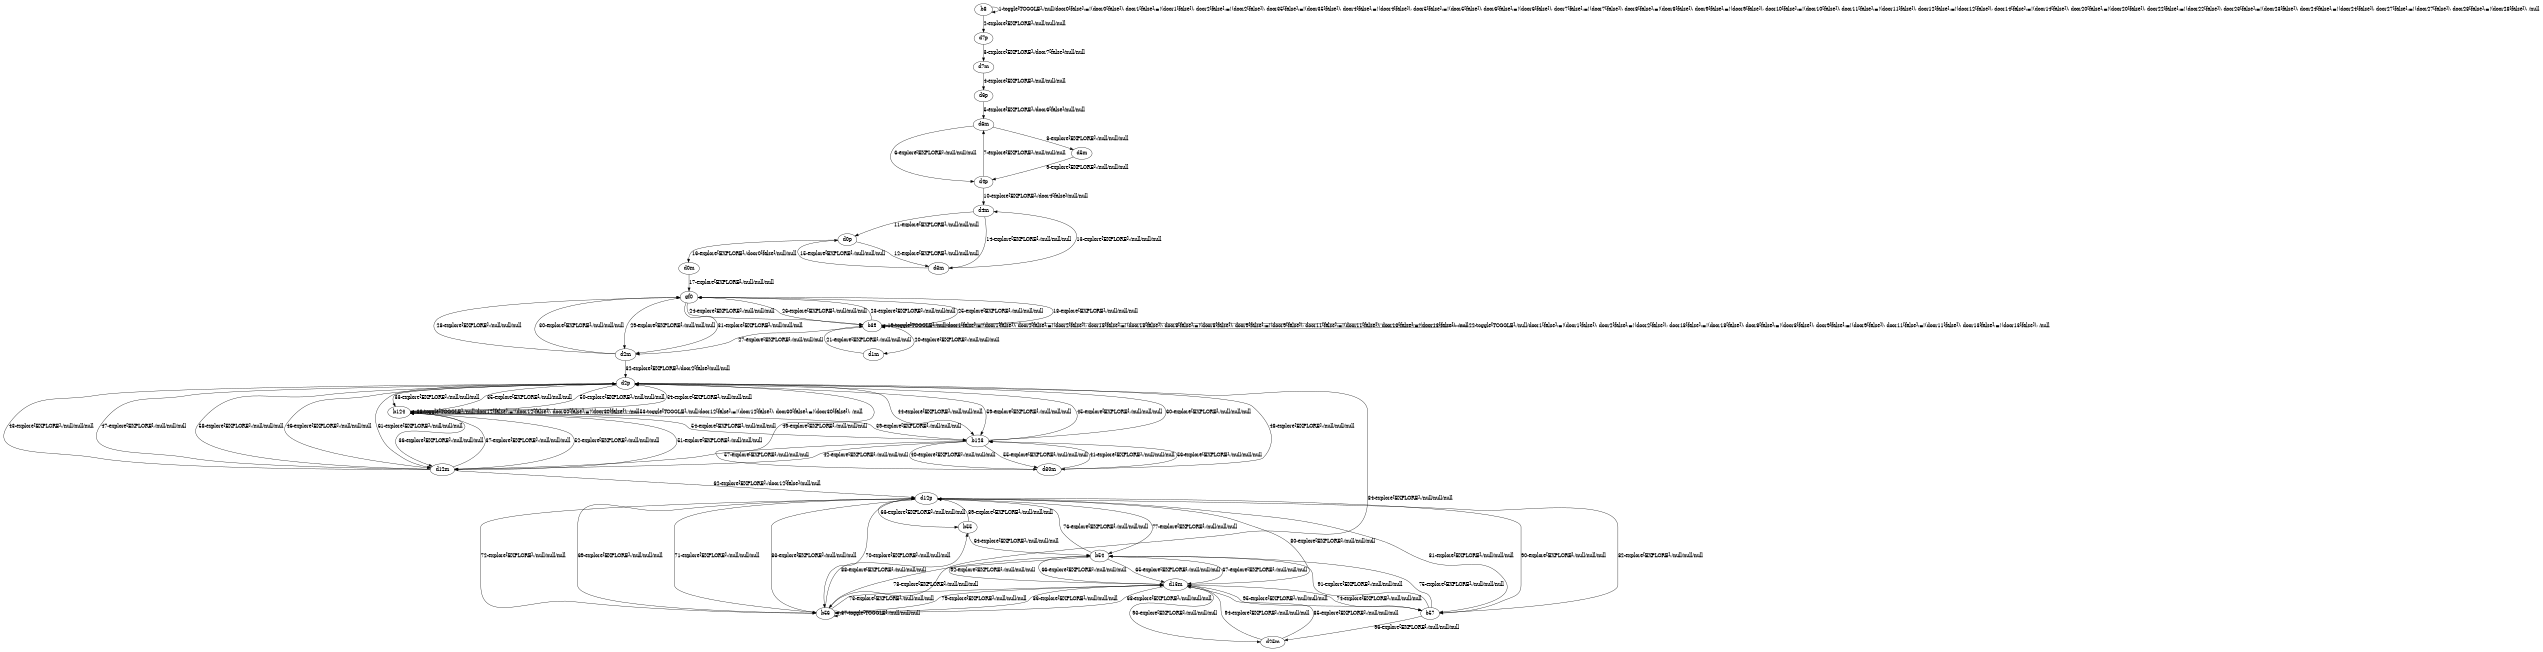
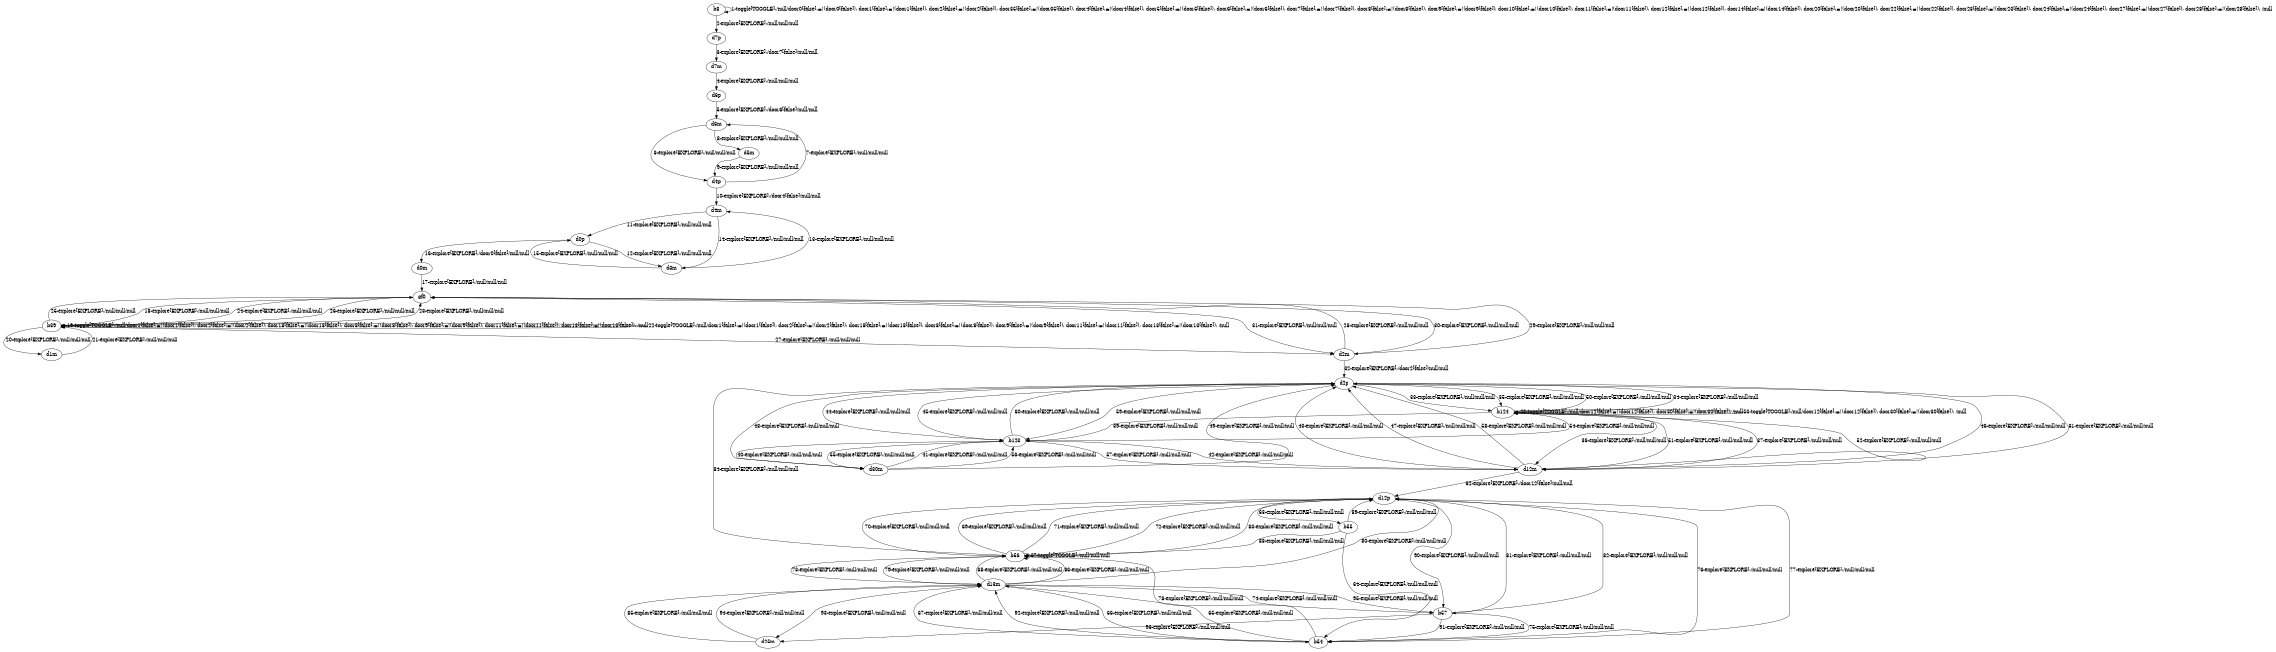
(890, 564) -> (1186, 550)
